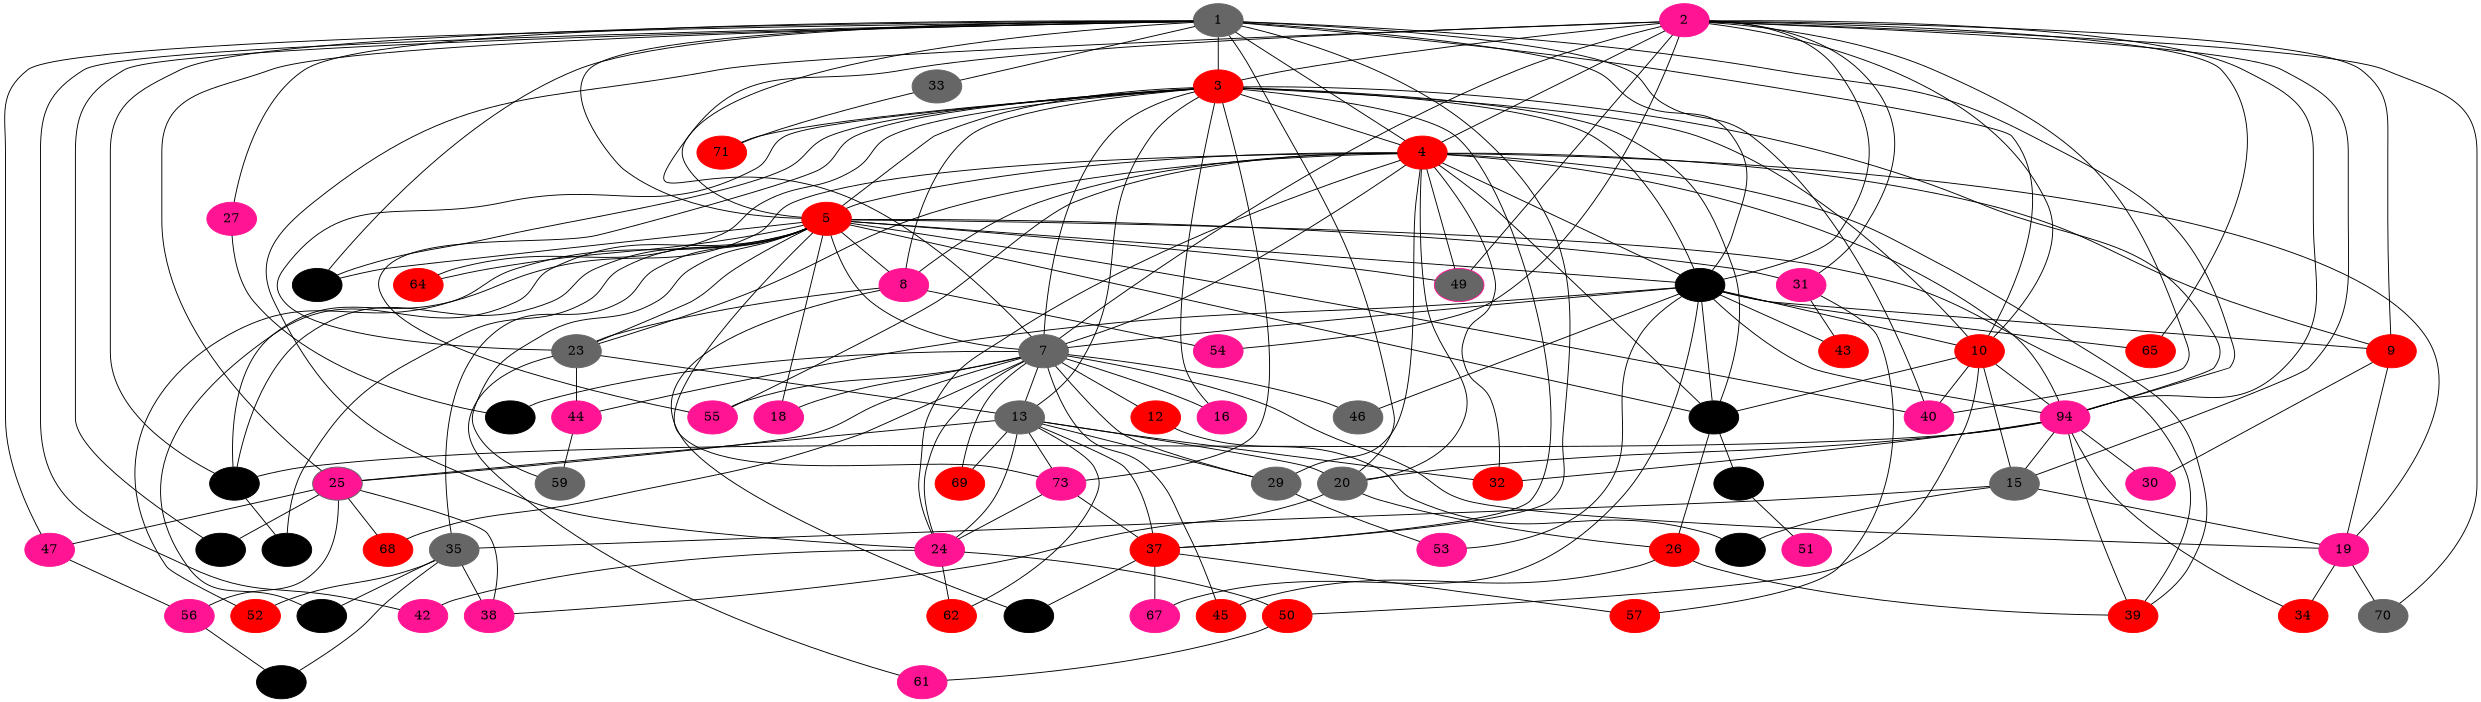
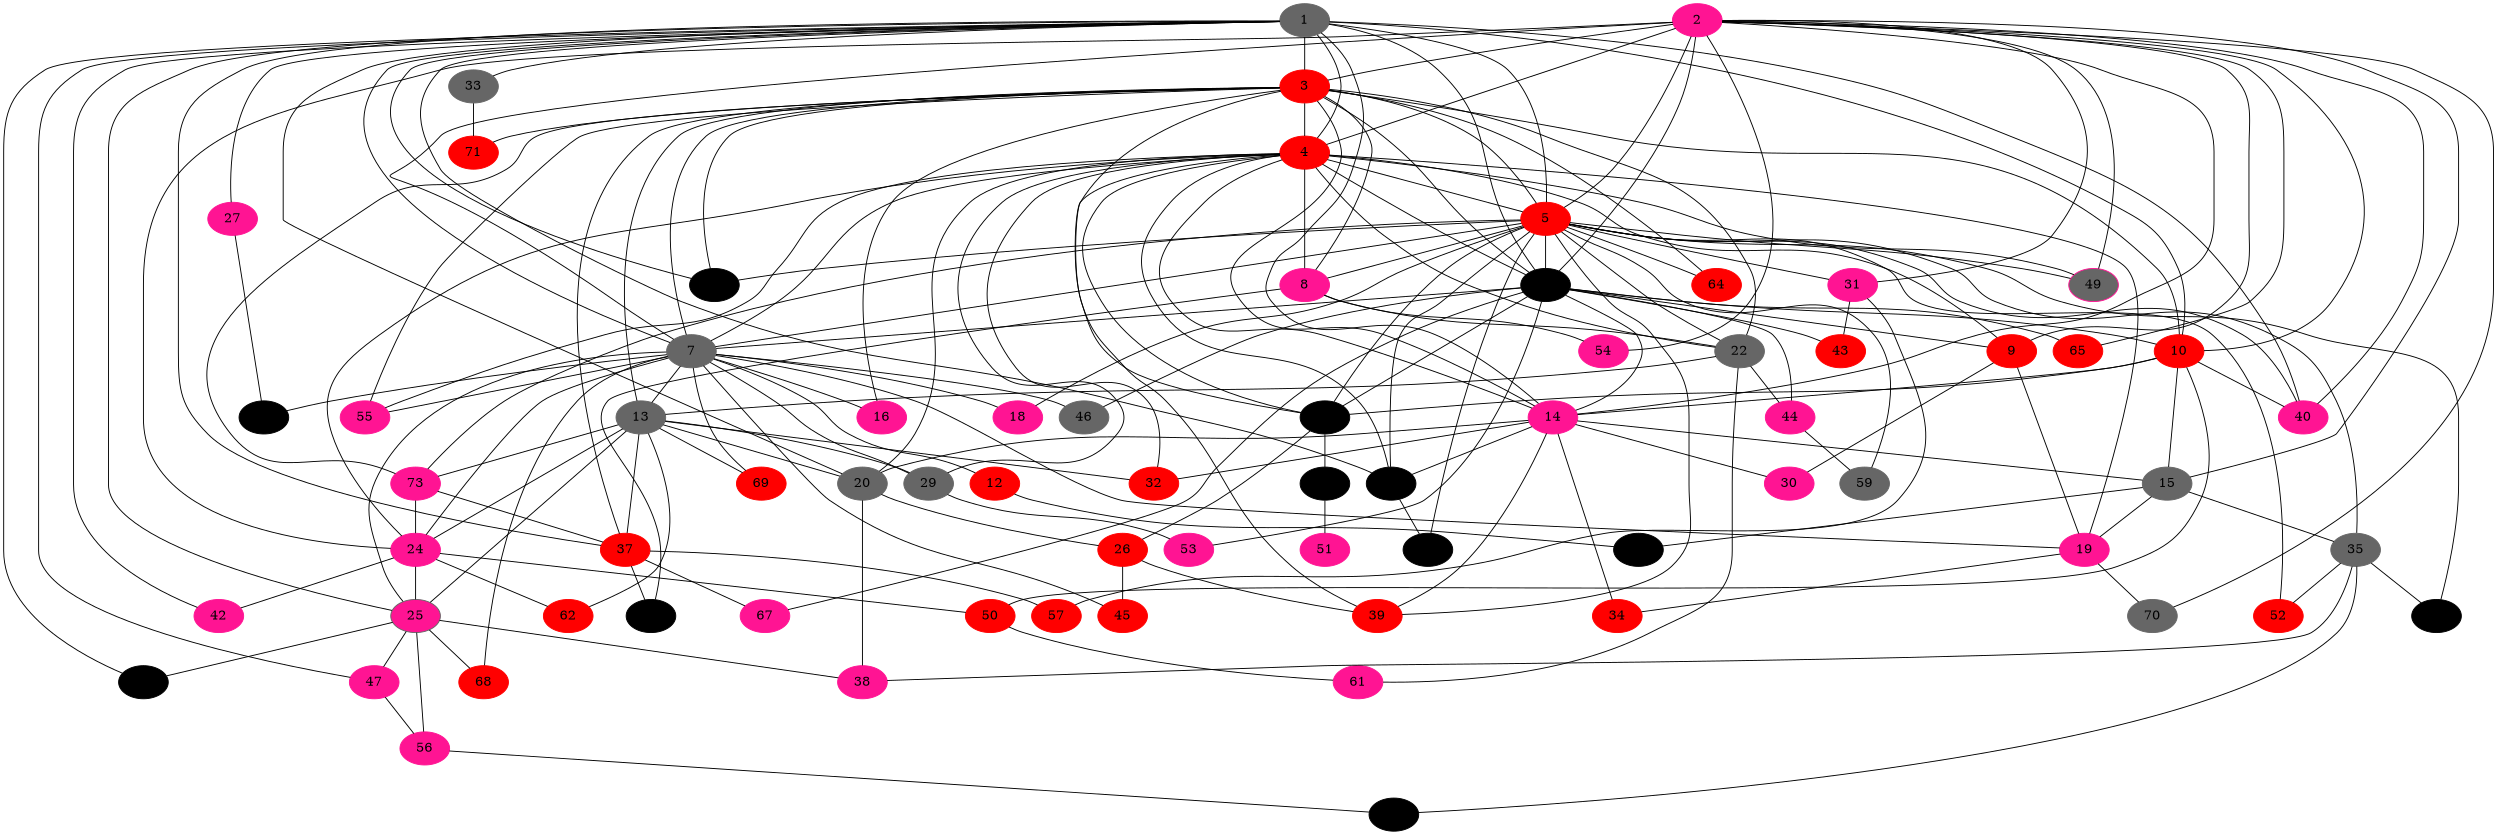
(576, 351) -> (1740, 351)
(2065, 417) -> (1553, 417)
none -> (416, 583)
